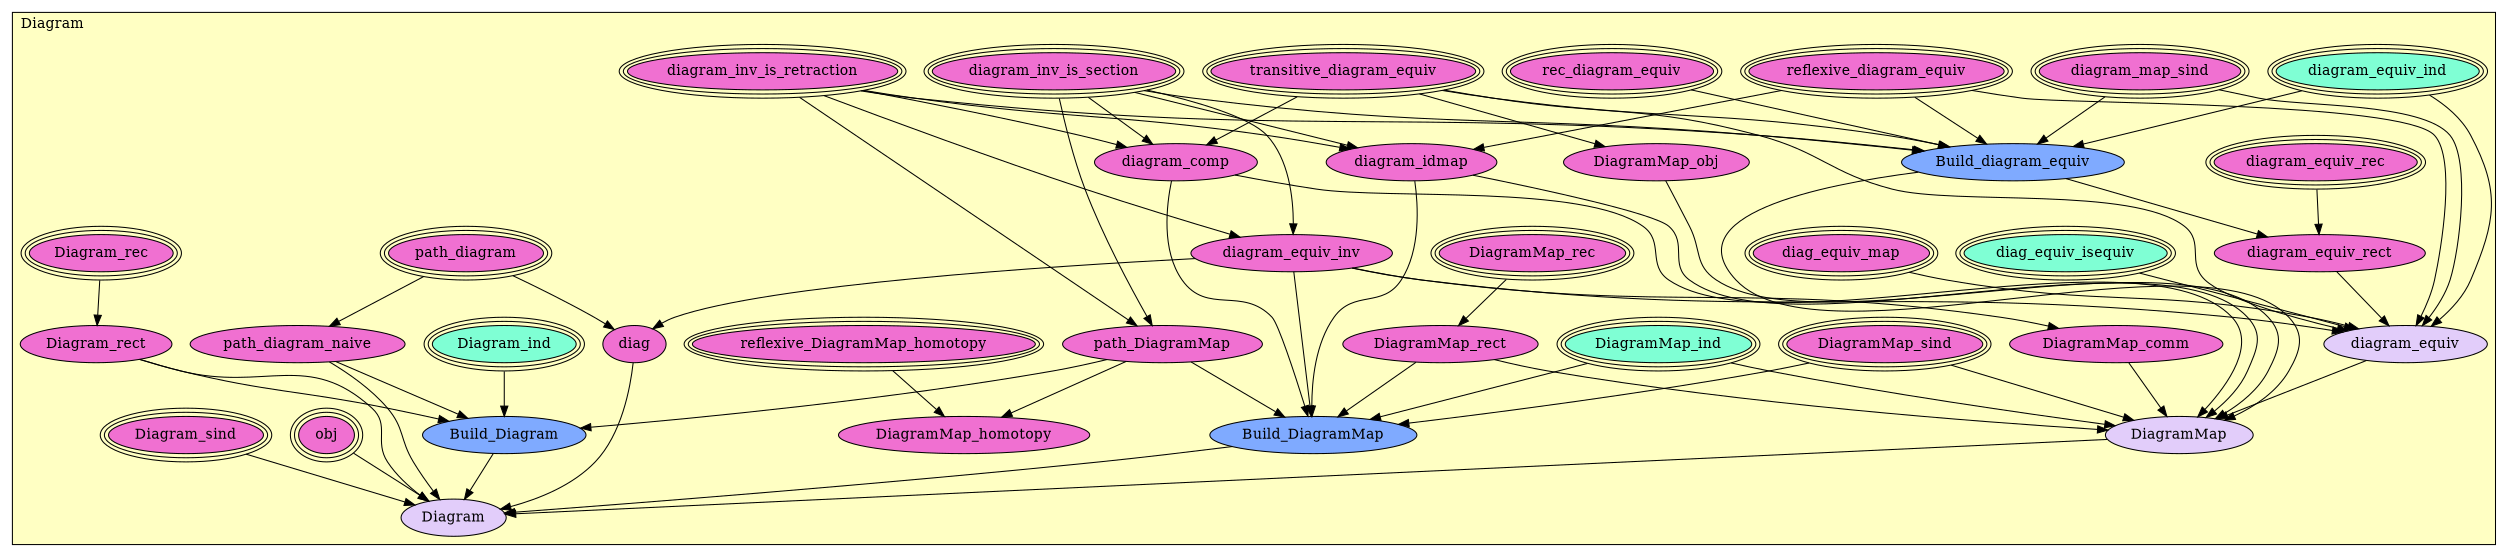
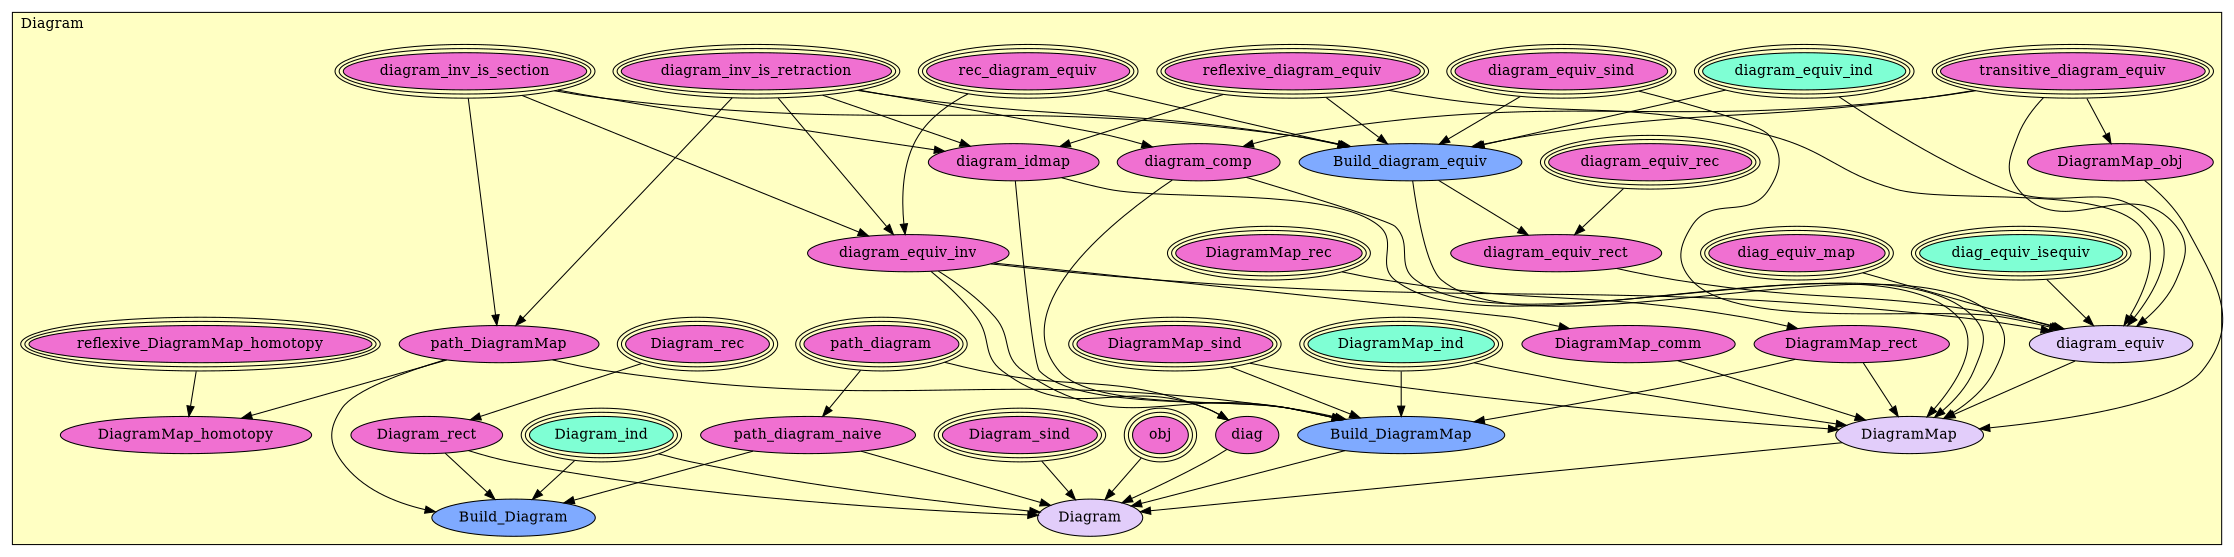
(2140, 71) -> (1561, 71)
(1127, 126) -> none
none -> (916, 140)
(482, 472) -> (843, 488)
